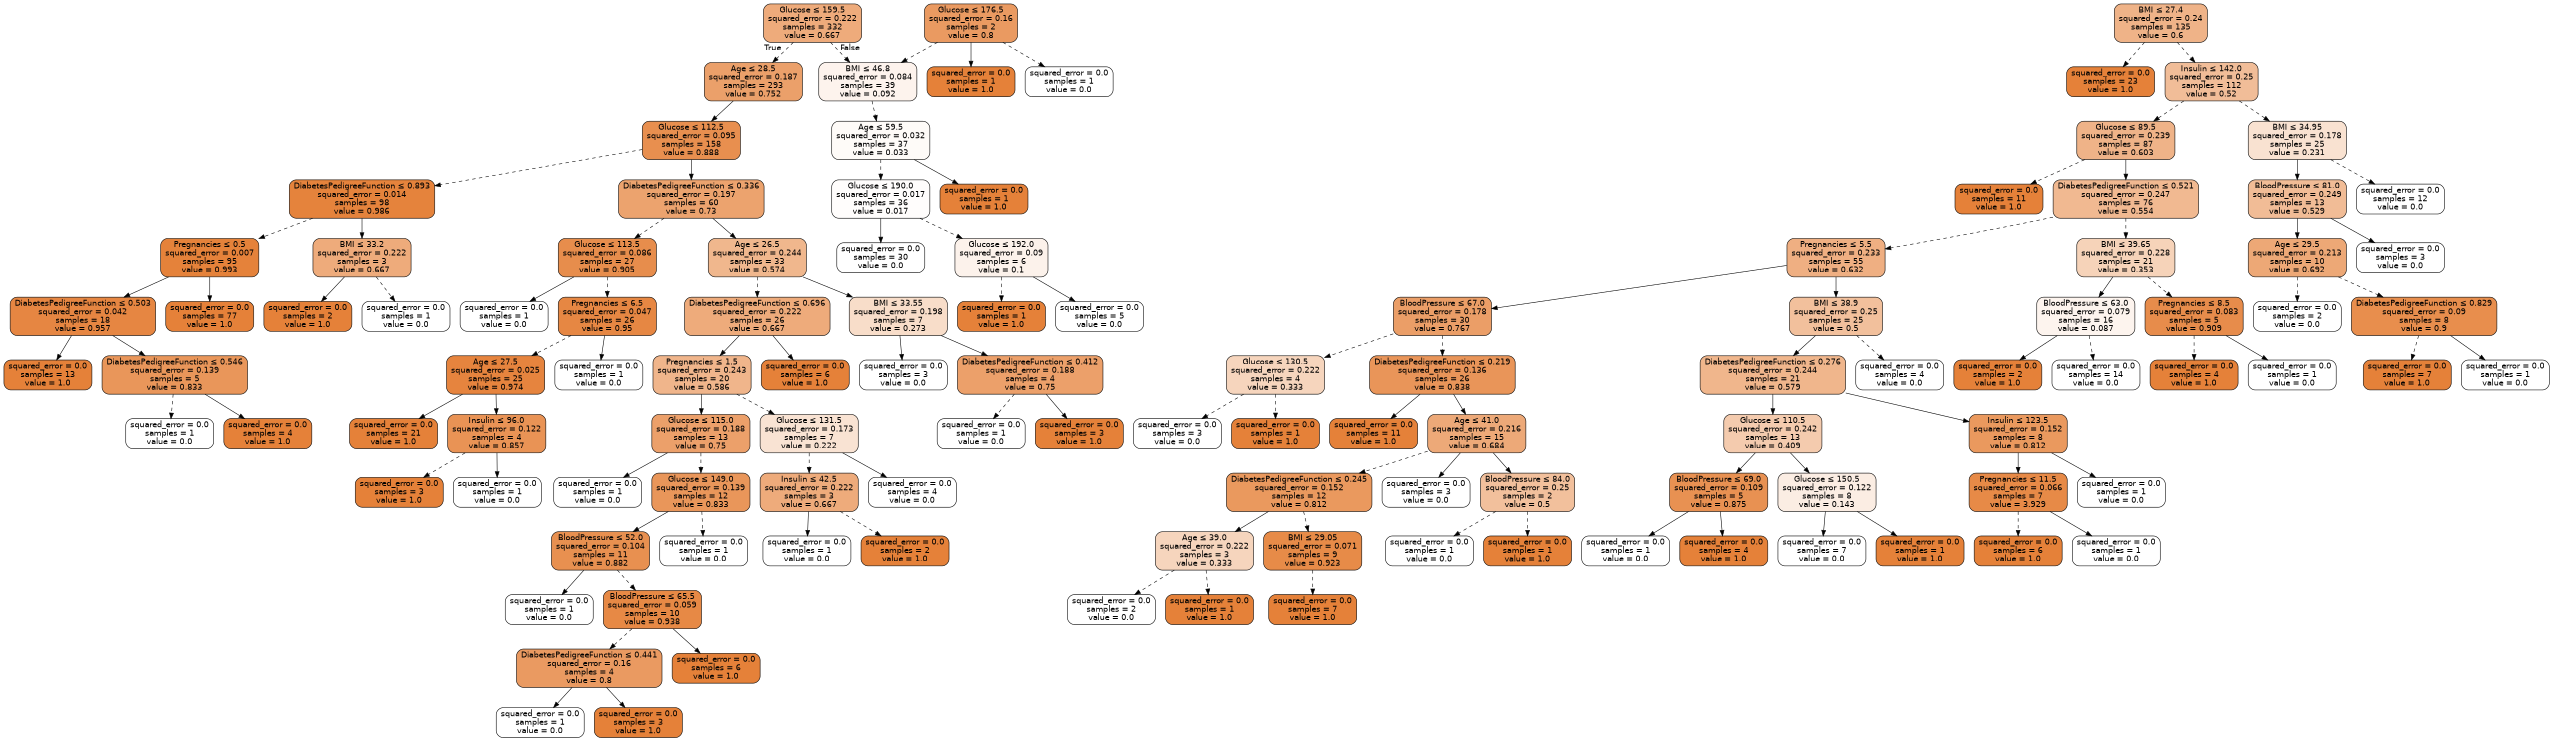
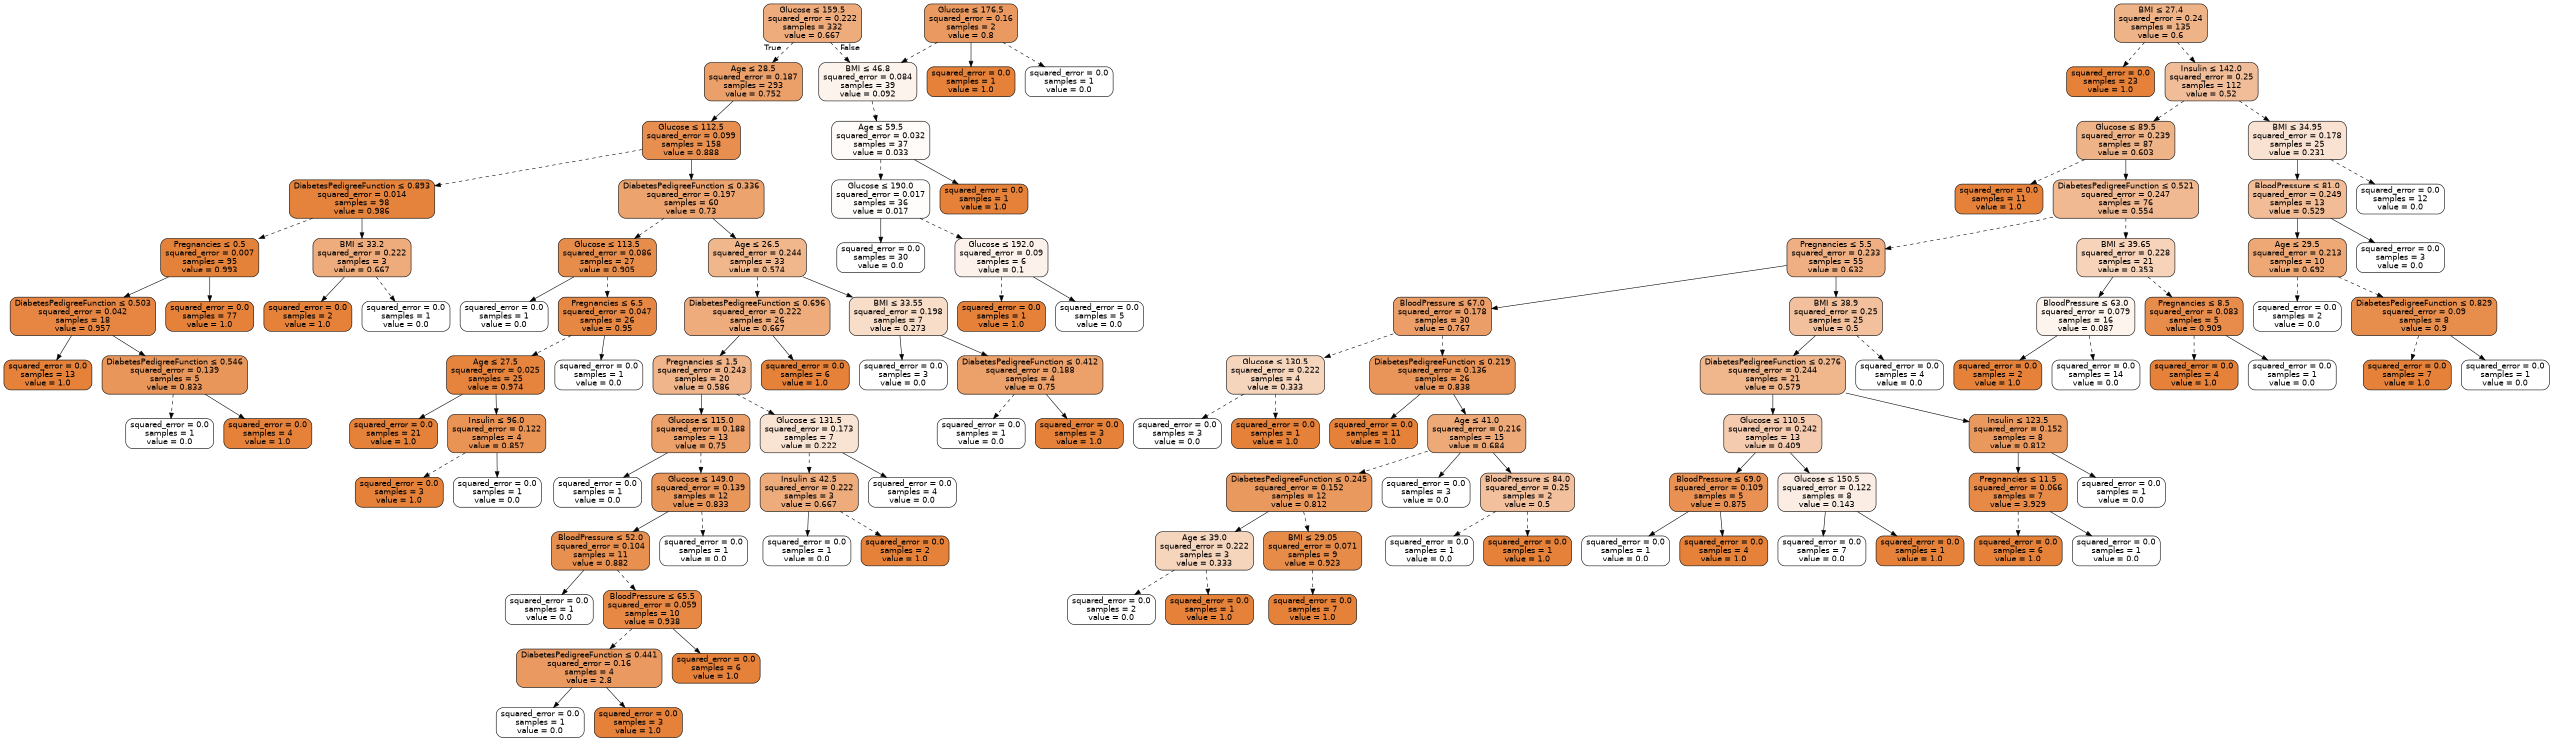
(691, 136) -> (691, 136)
(589, 681) -> (589, 681)
